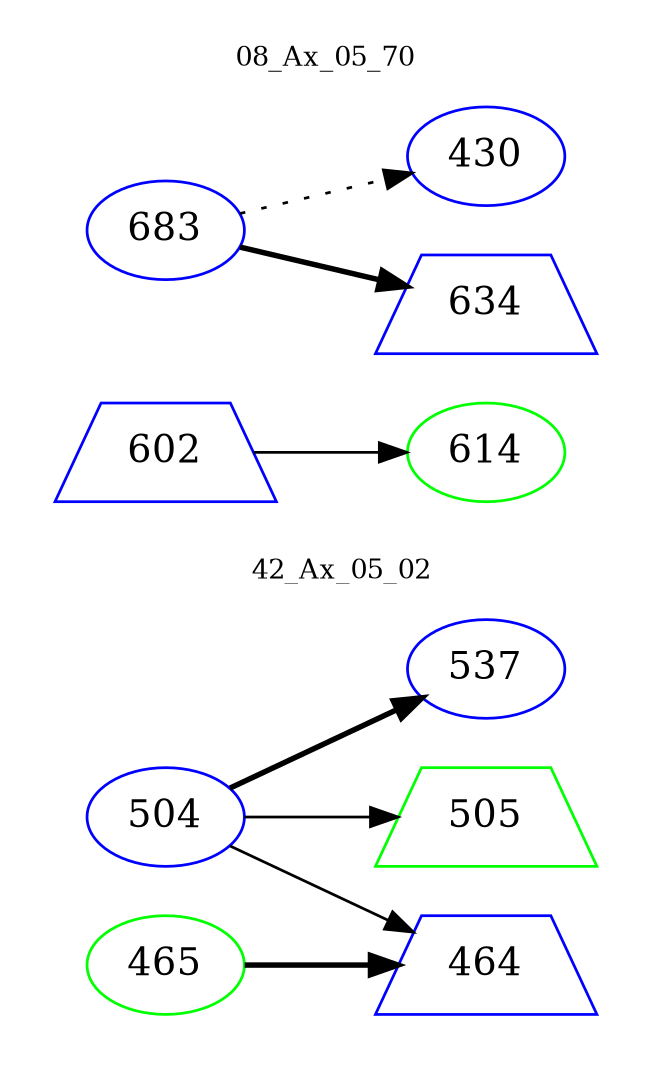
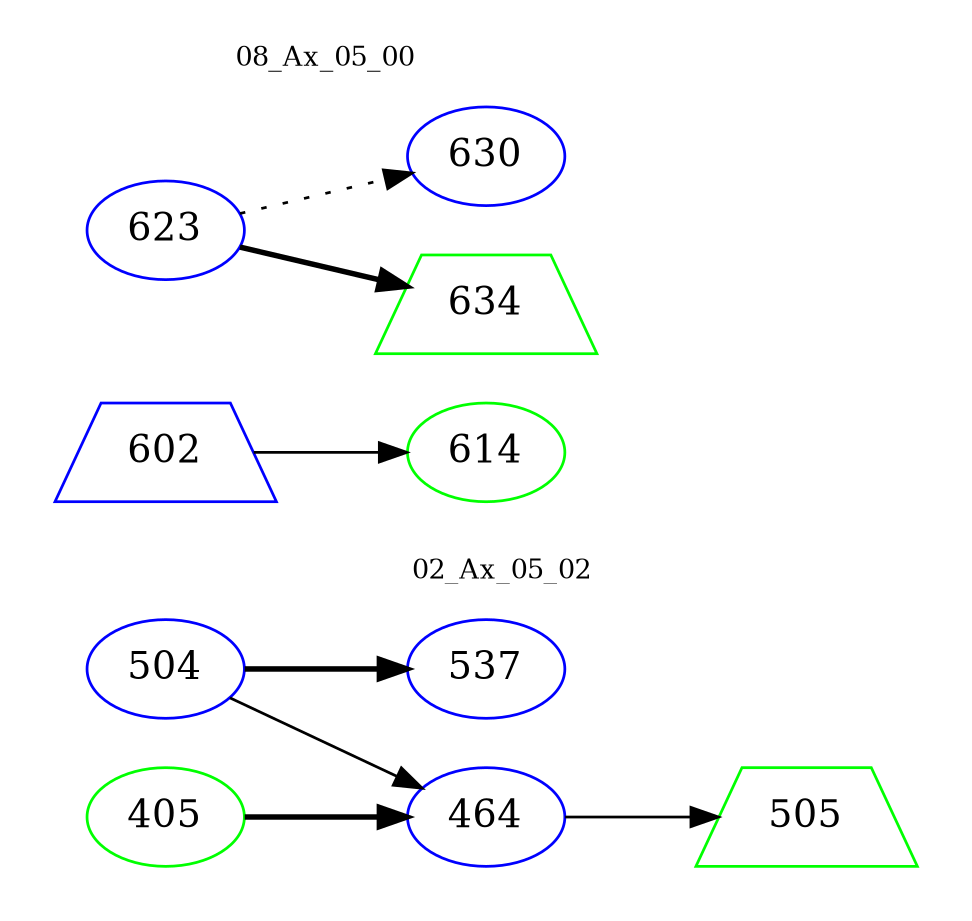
(326, 59) -> (326, 59)
(486, 156) -> (486, 156)
(166, 230) -> (166, 230)
(486, 304) -> (486, 304)
(342, 572) -> (502, 572)
(307, 817) -> (628, 817)
(166, 965) -> (166, 817)
(486, 965) -> (486, 817)
